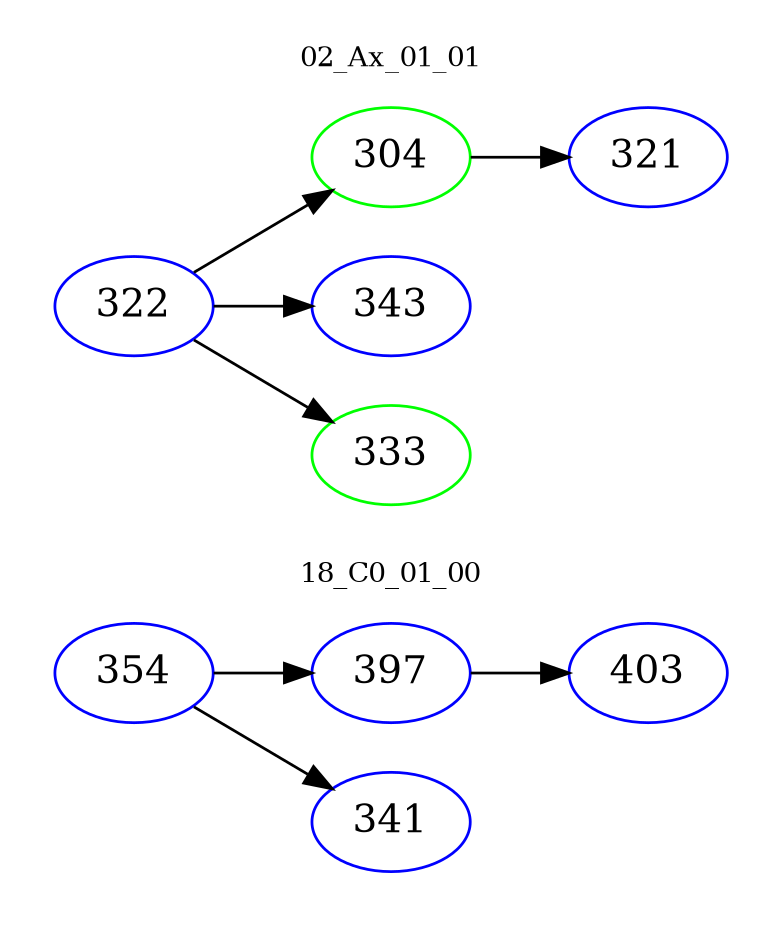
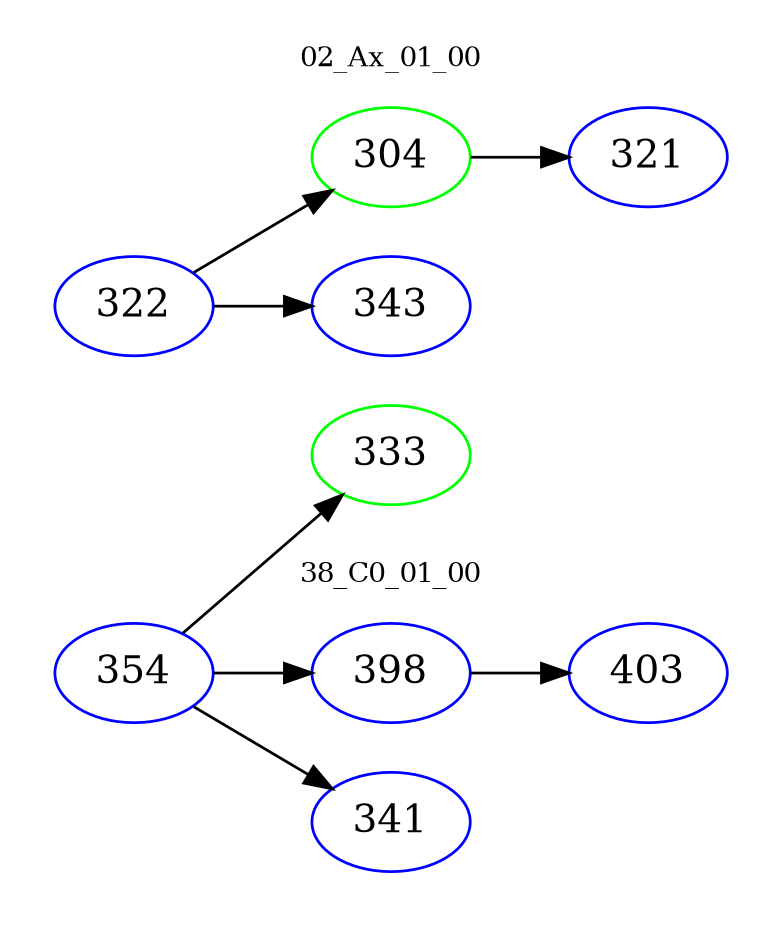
(391, 59) -> (391, 59)
(251, 374) -> (252, 573)
(391, 575) -> (391, 575)
(391, 673) -> (391, 673)
